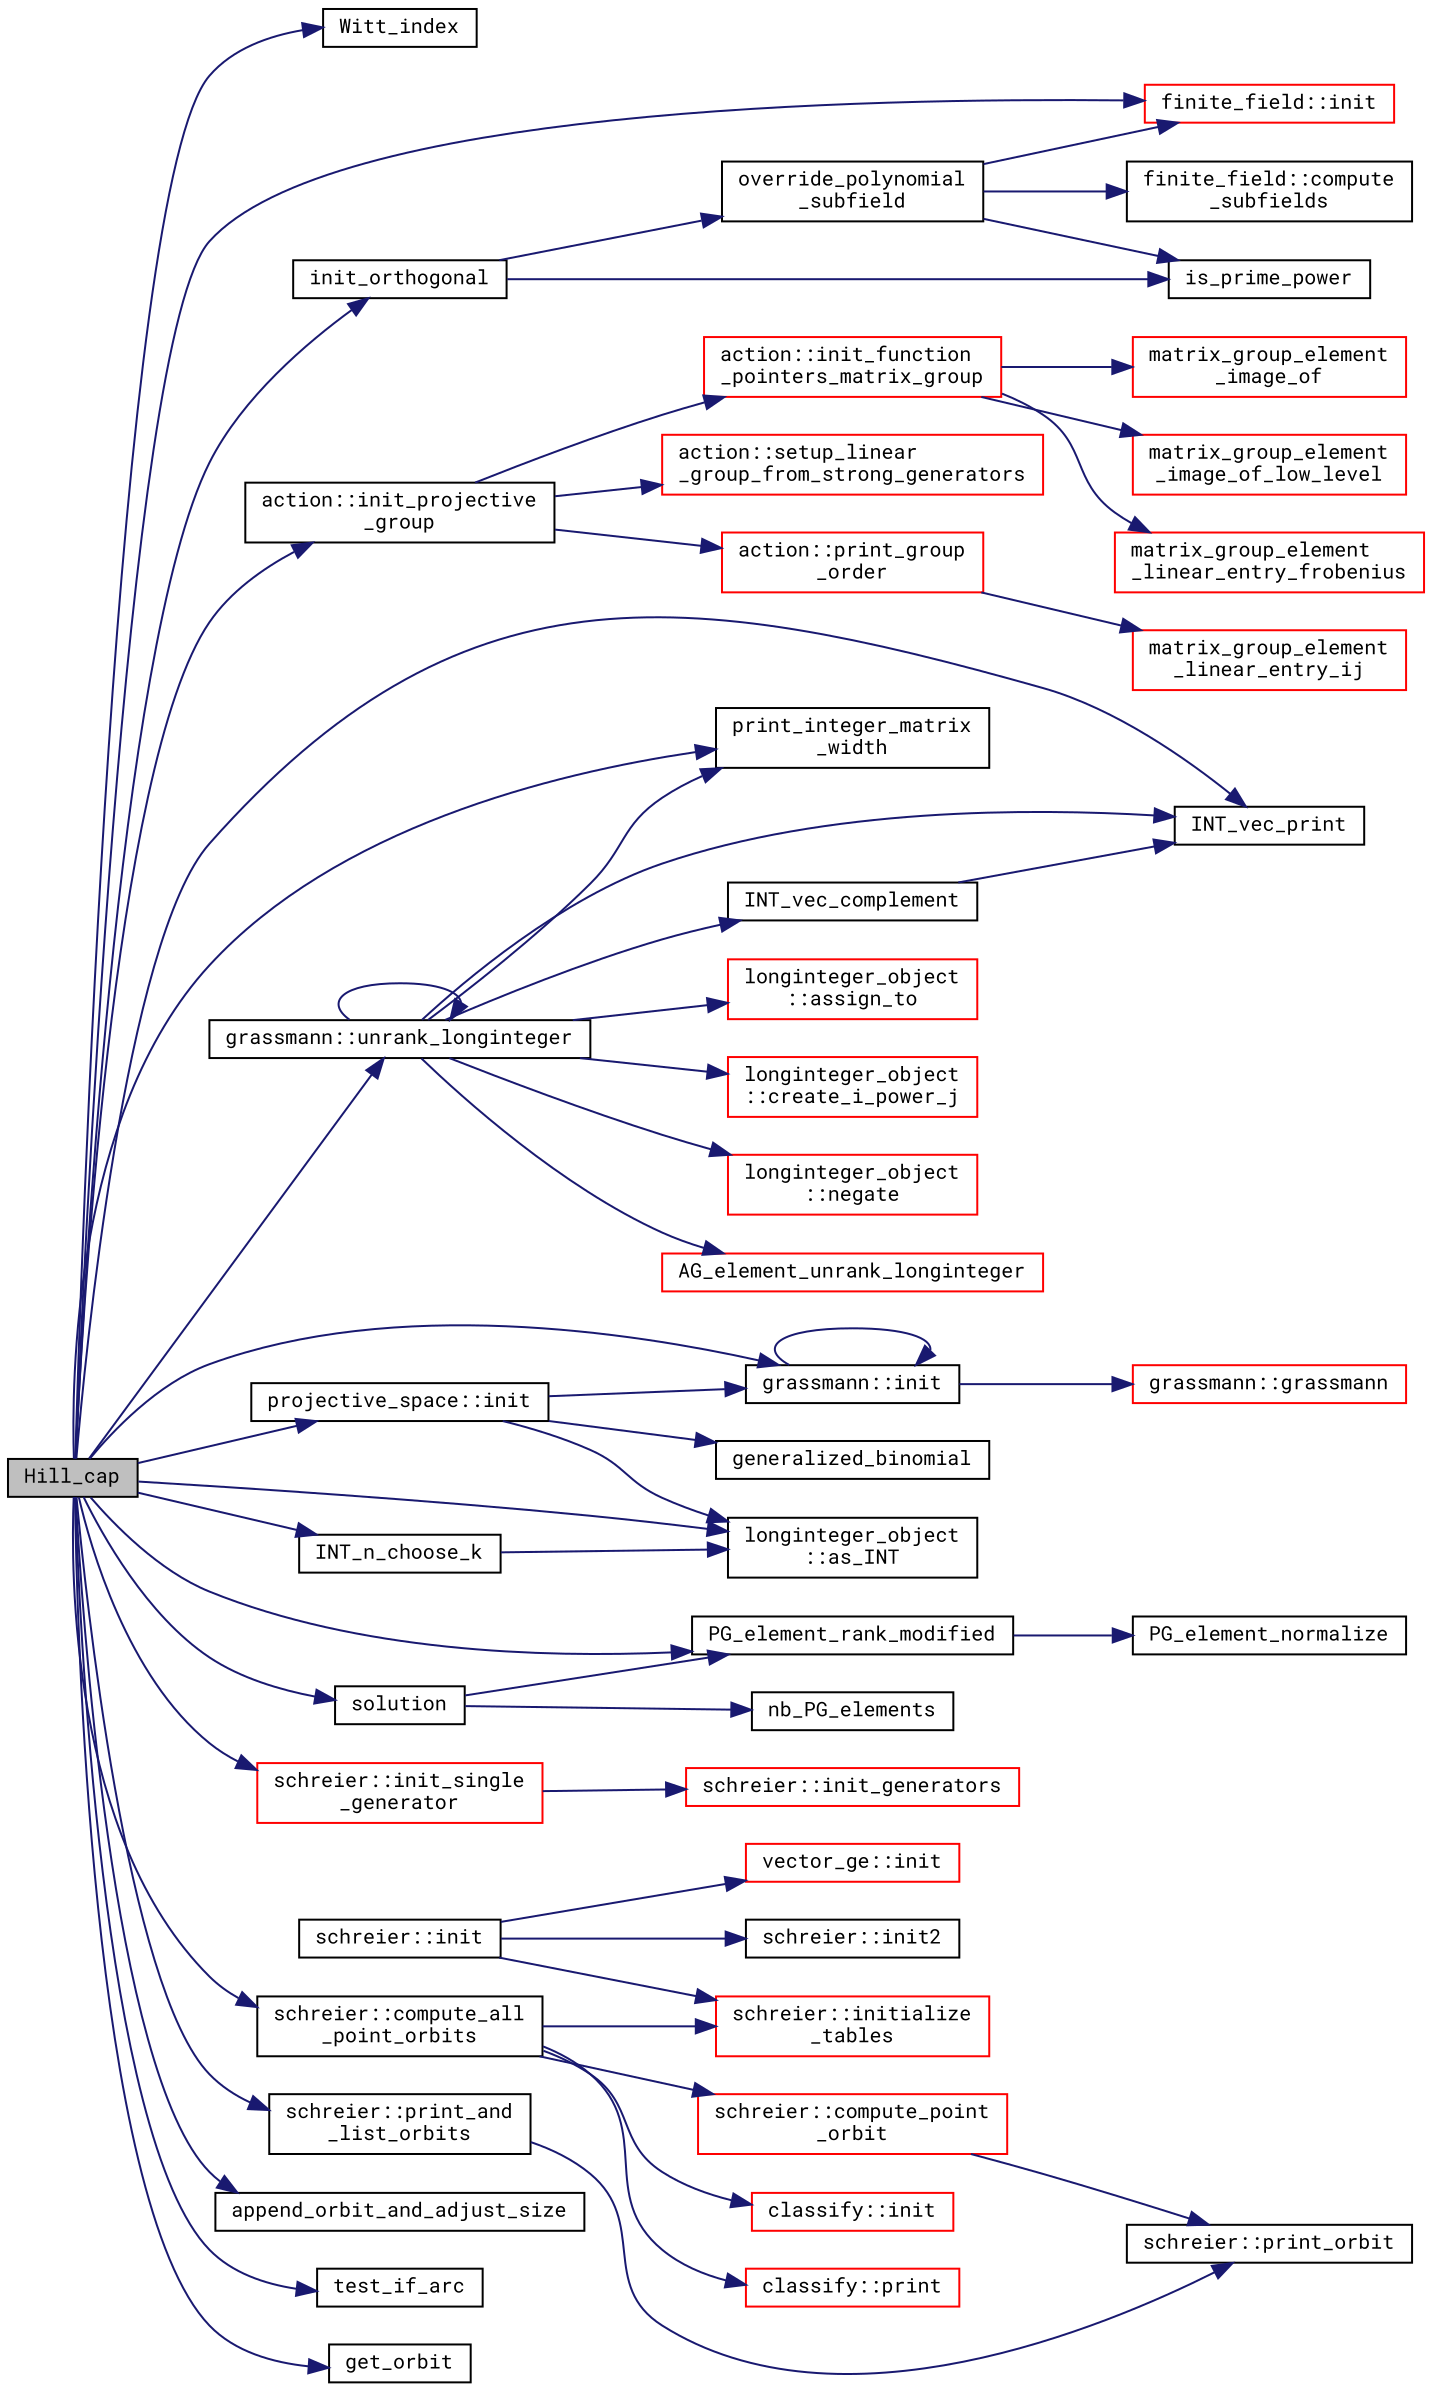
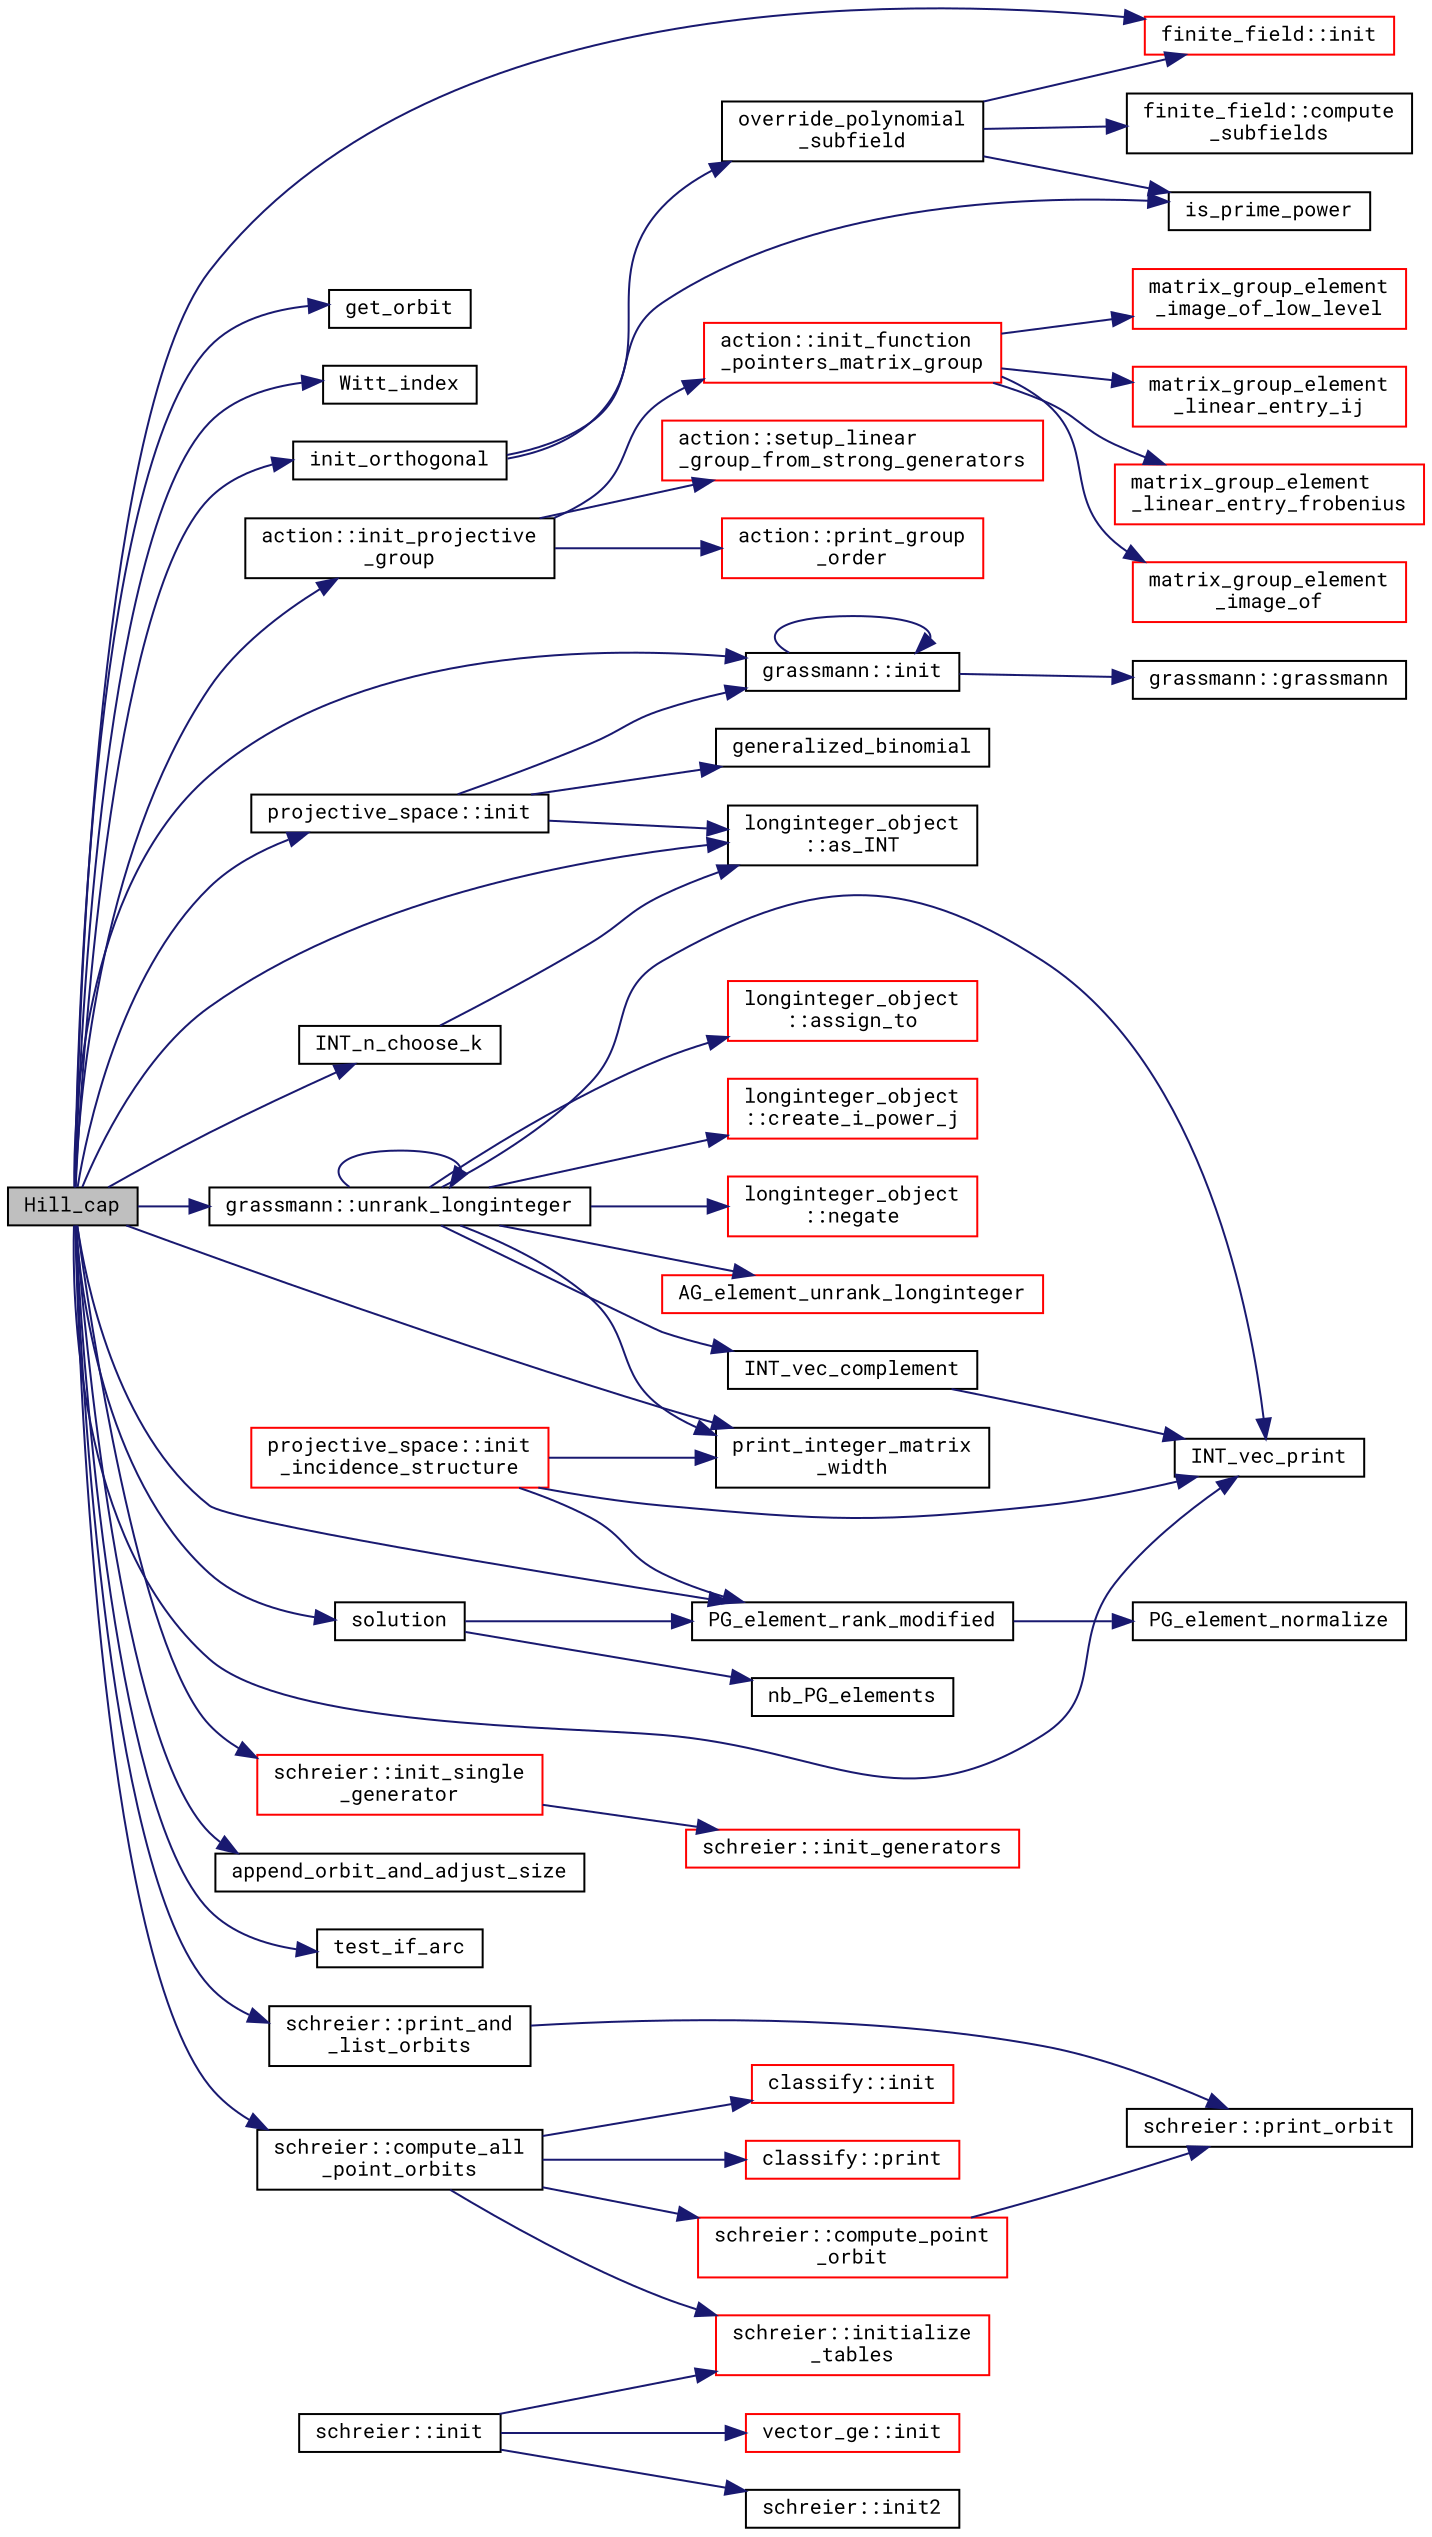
(1051, 609) -> (1057, 374)
(1269, 1384) -> (1269, 680)
none -> (400, 1458)
